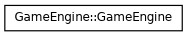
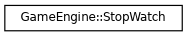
(94, 18) -> (94, 18)
